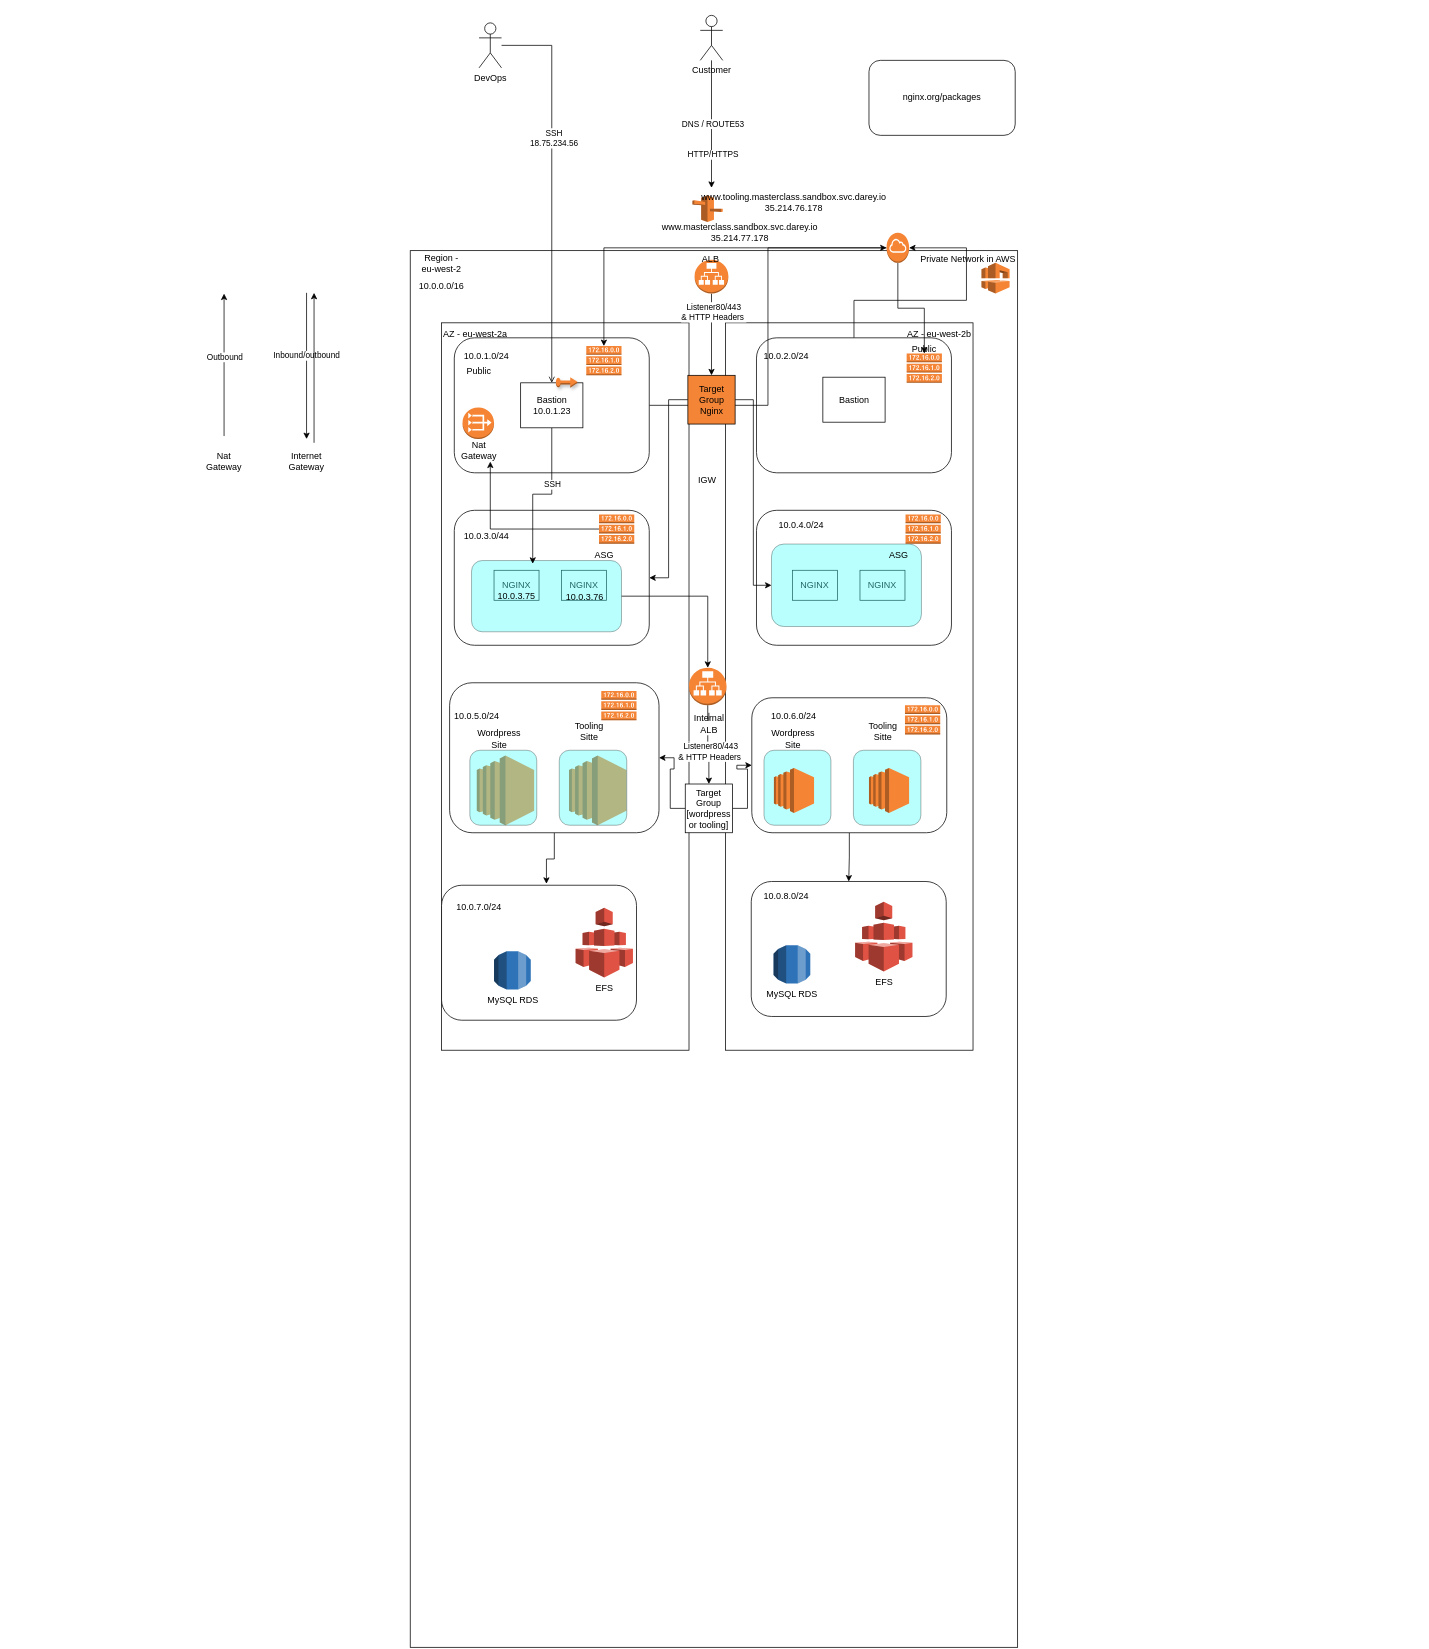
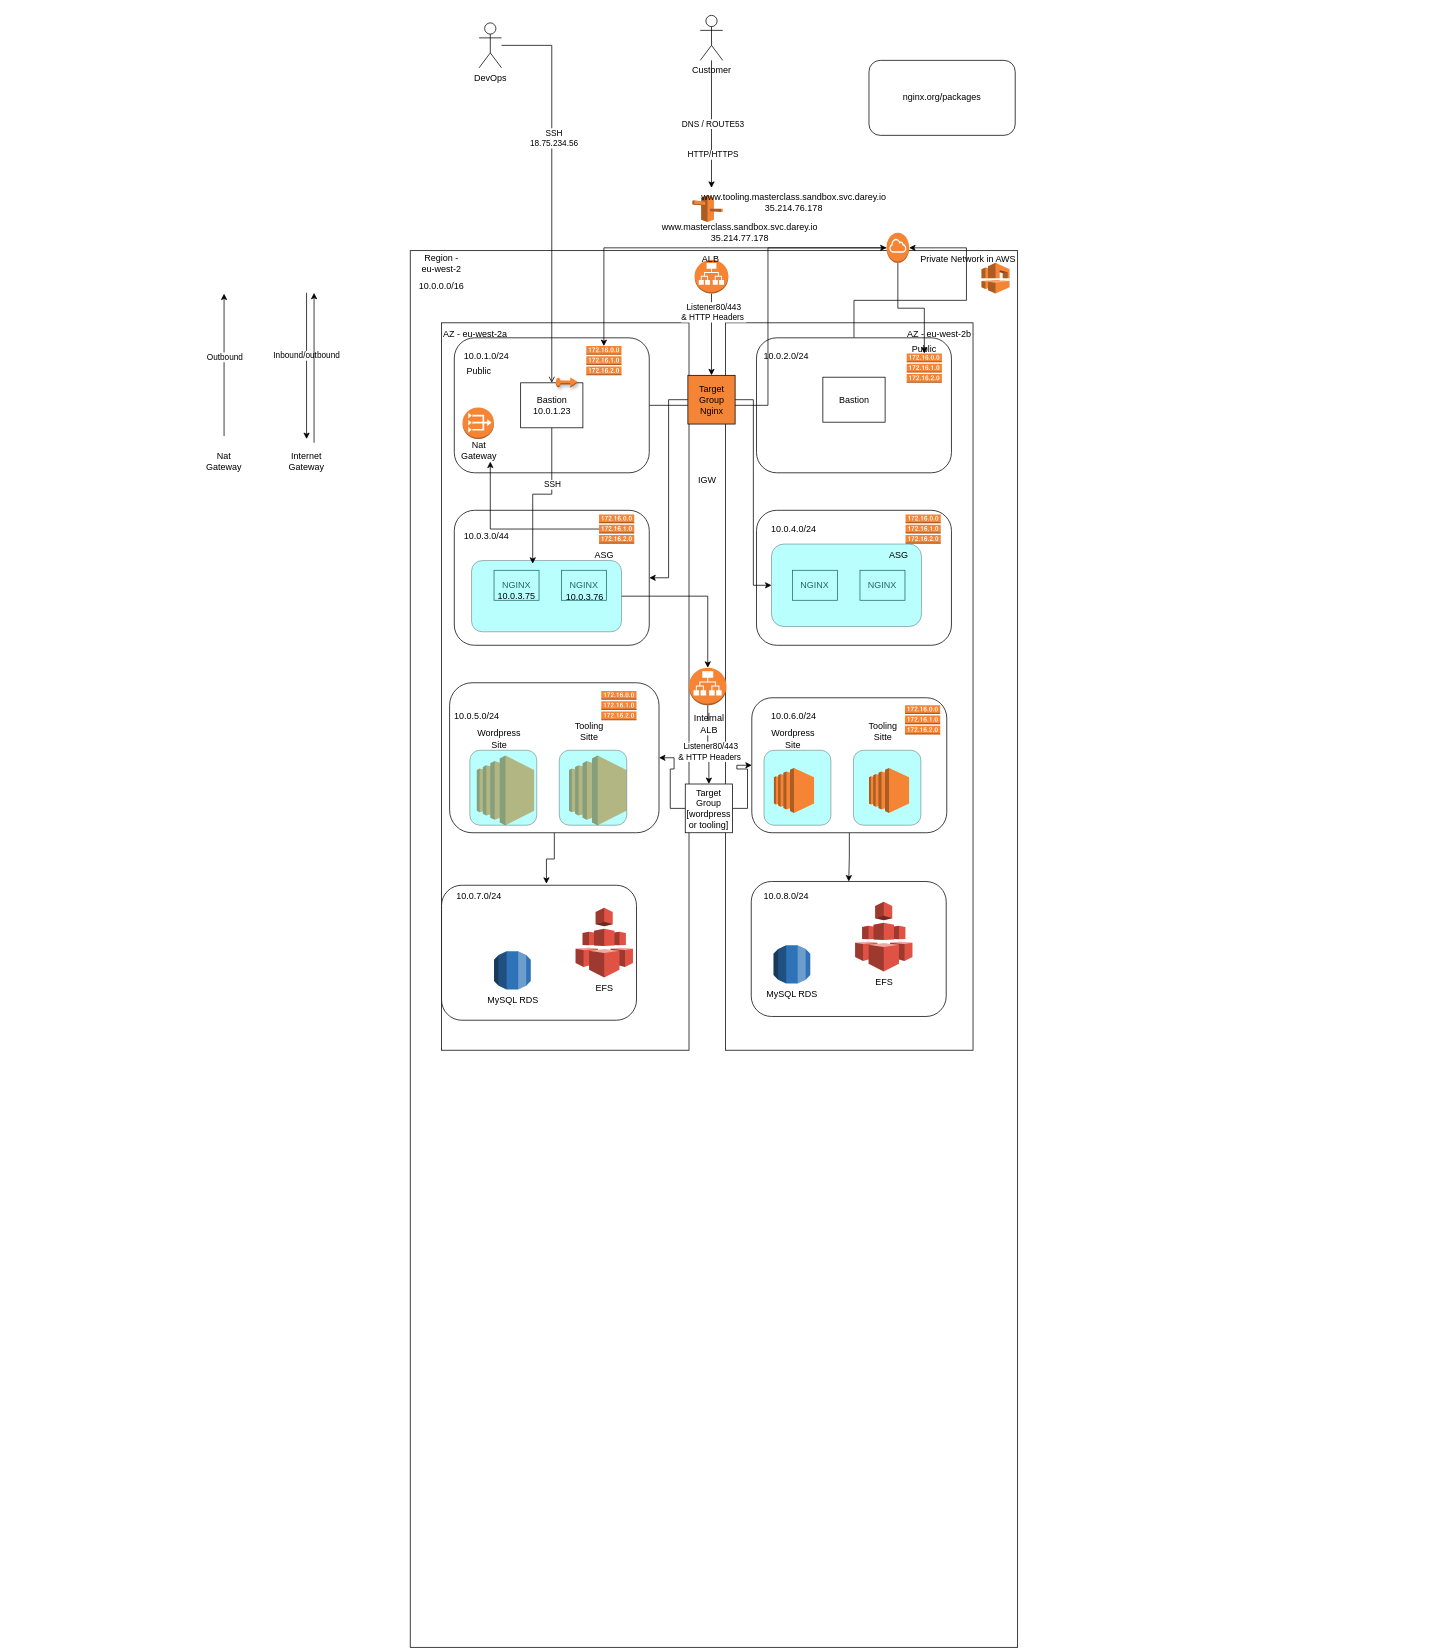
(801, 525) -> (794, 529)
(479, 908) -> (479, 897)
